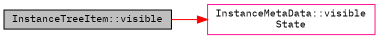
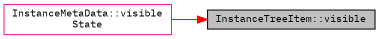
(184, 20) -> (184, 20)
